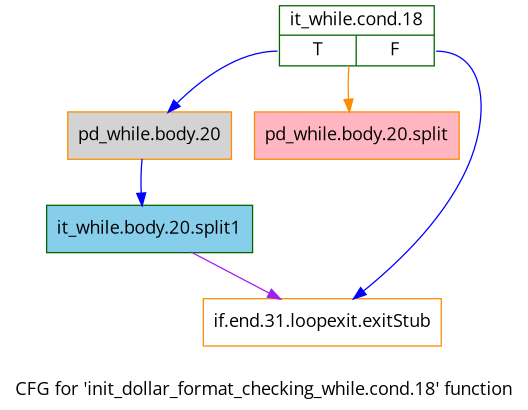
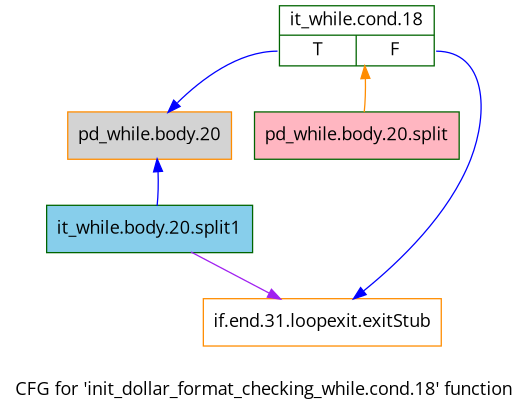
(348, 83) -> (365, 95)
(357, 136) -> (357, 136)
(141, 176) -> (158, 189)
